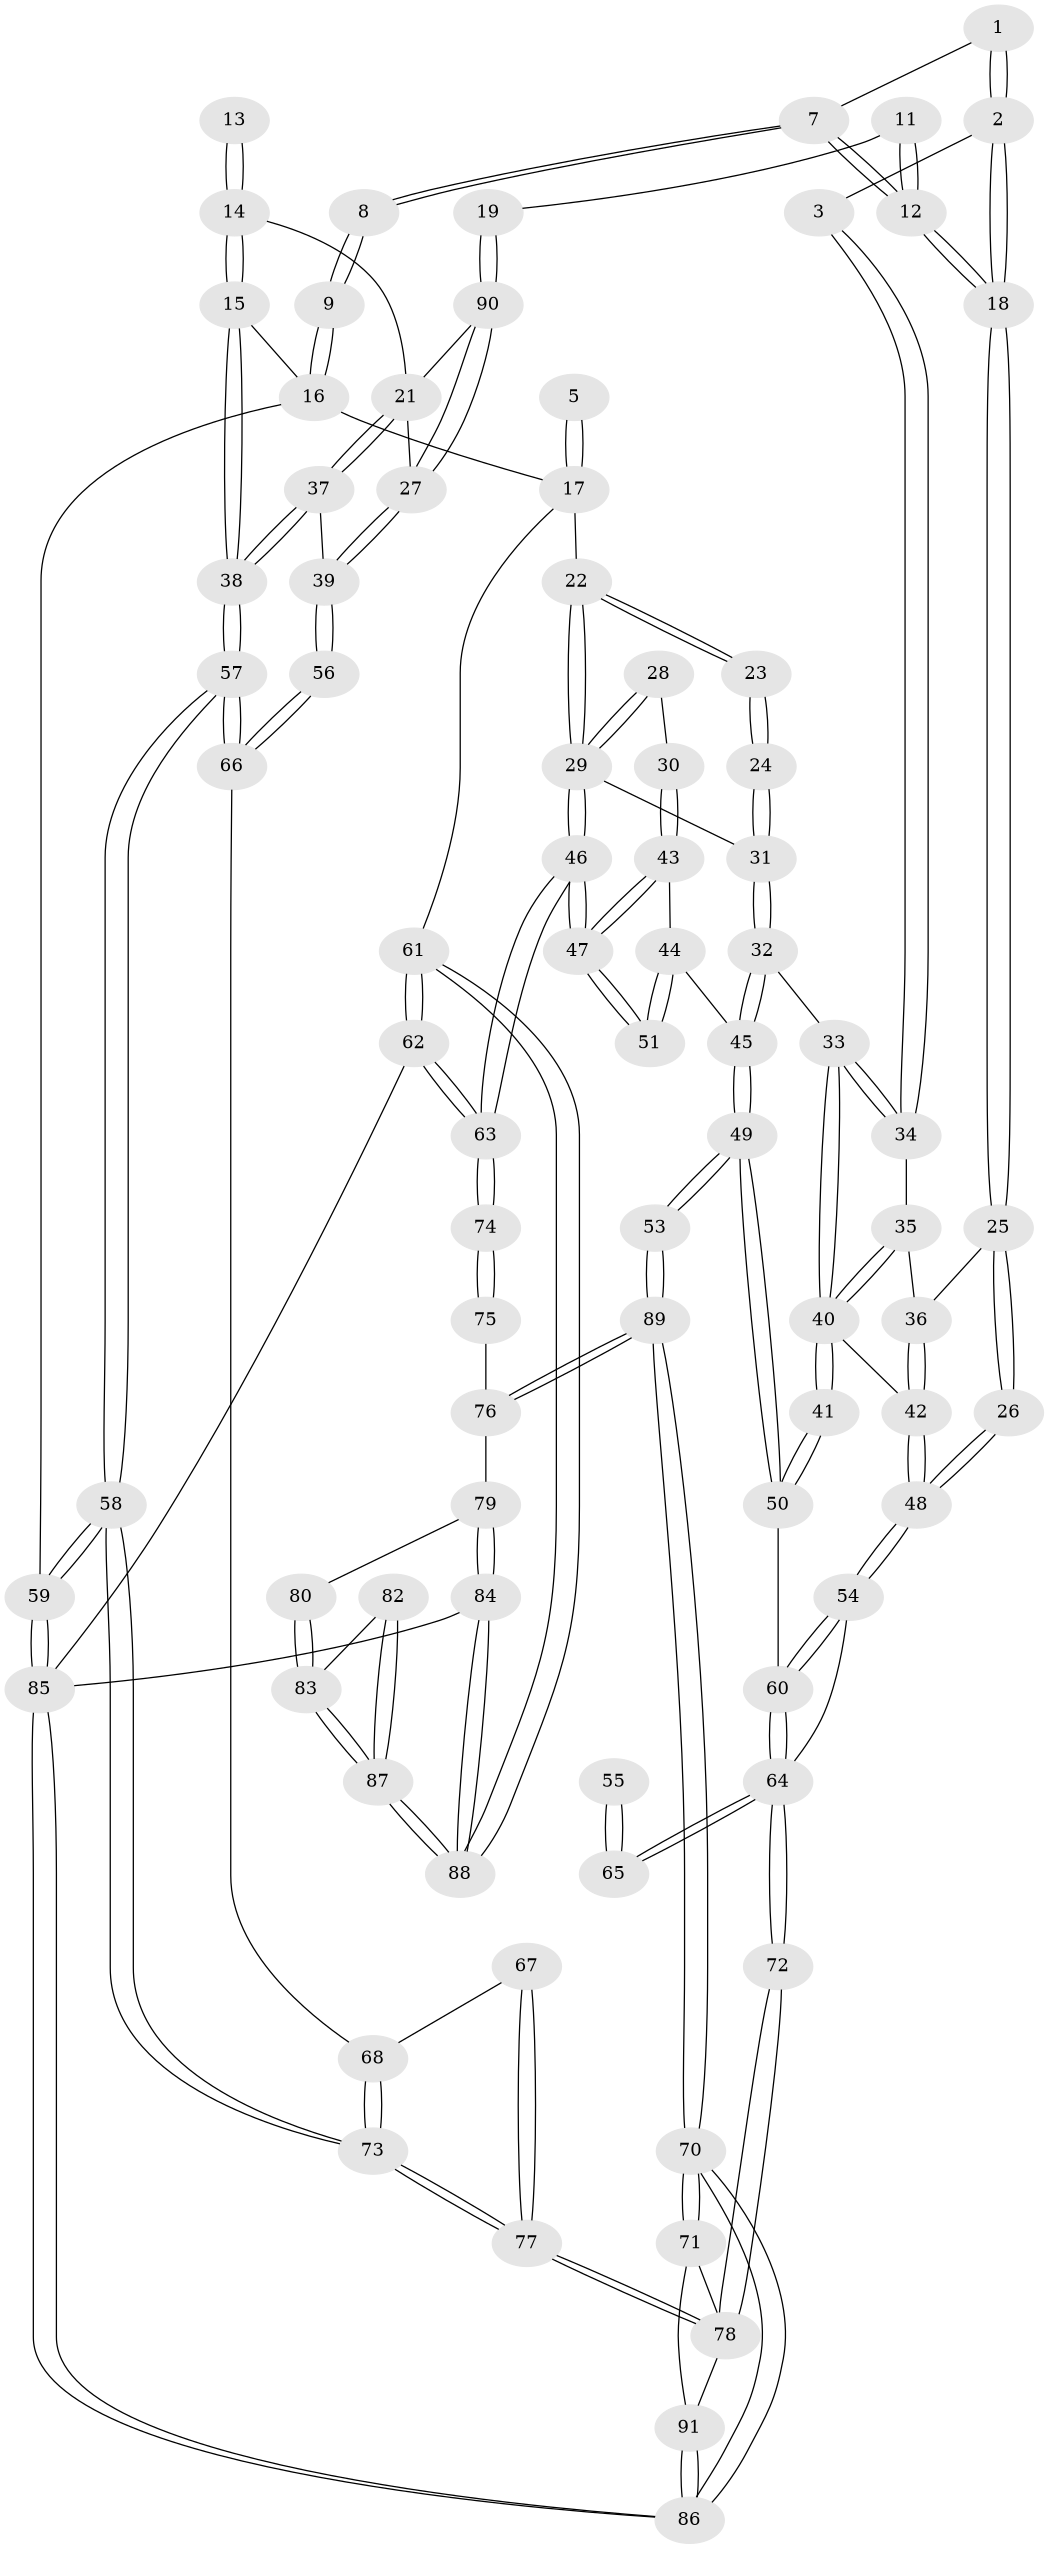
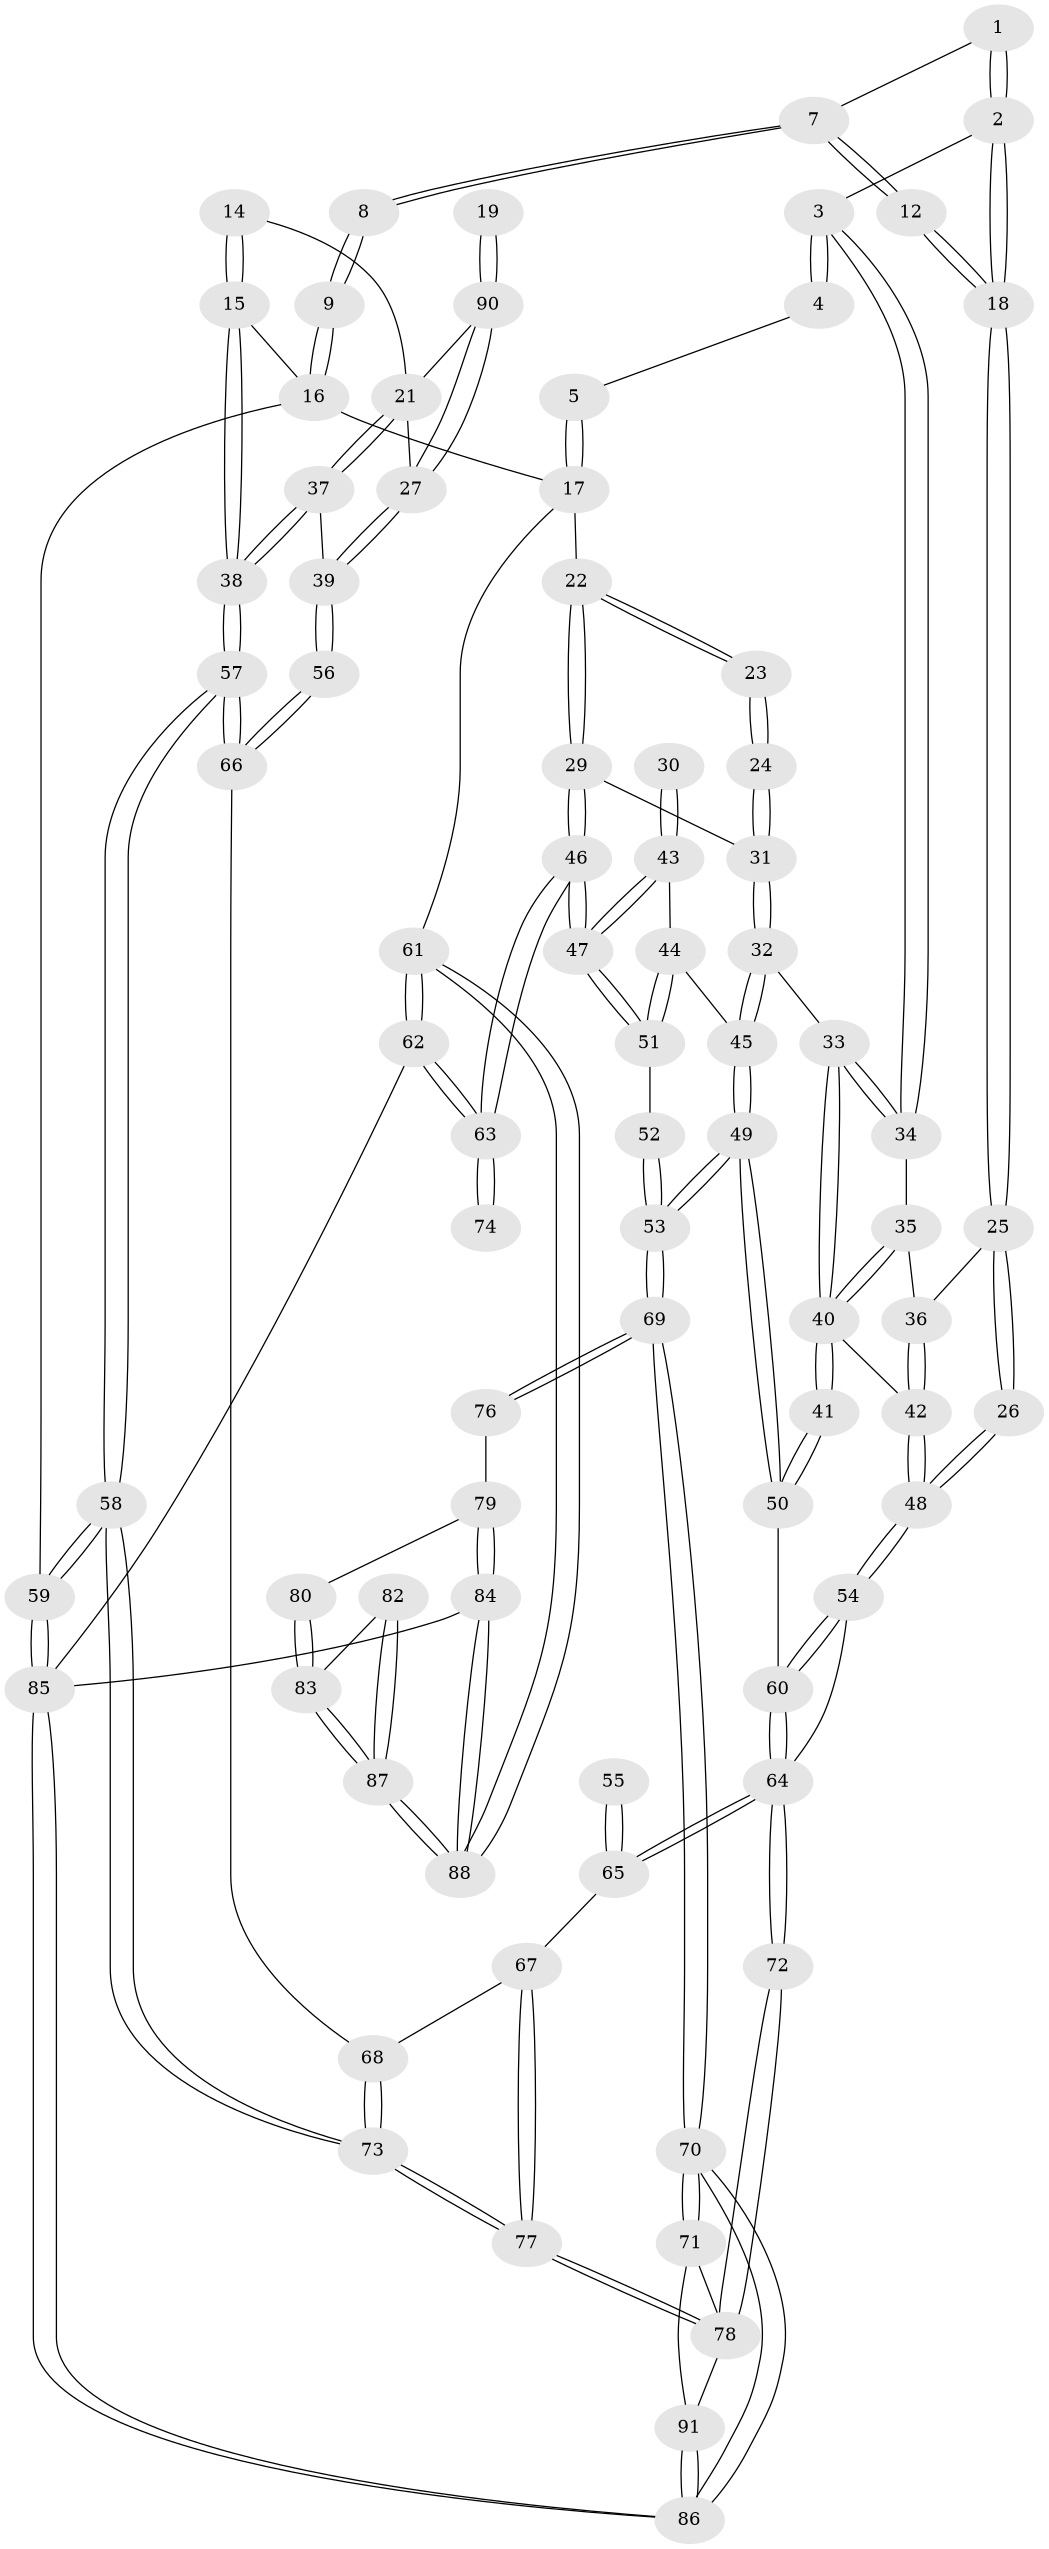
(235, 121) -> none
(906, 121) -> none
none -> (819, 305)
(659, 674) -> none
none -> (650, 1136)
(486, 1320) -> none
(655, 1320) -> (655, 1320)
none -> (570, 1920)
